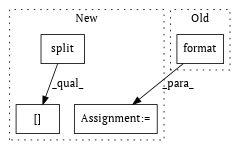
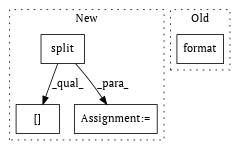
(159, 83) -> (89, 80)
